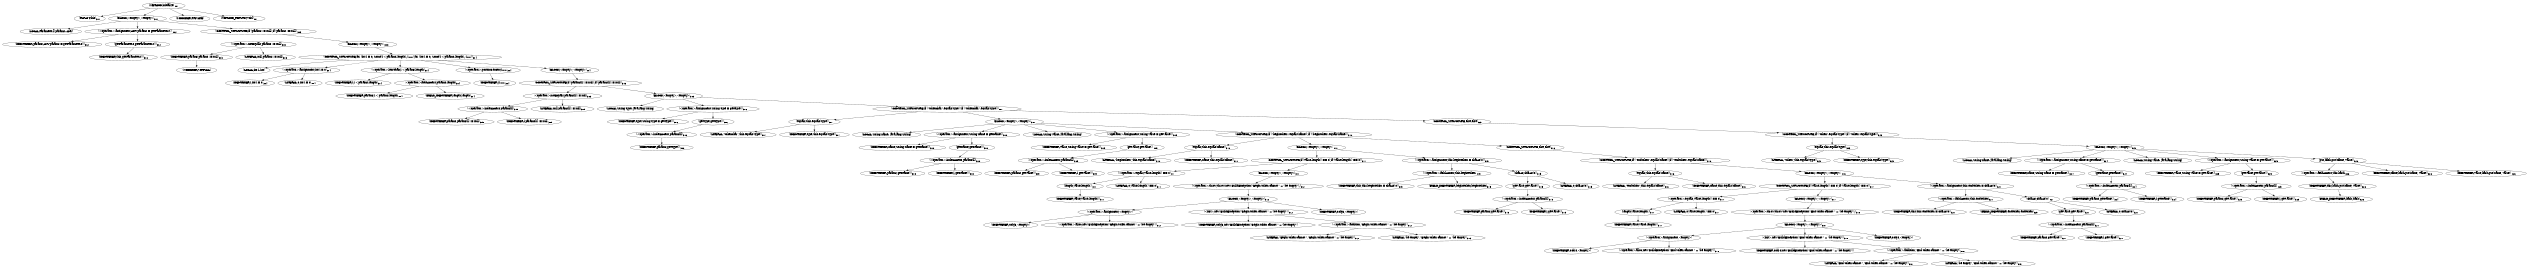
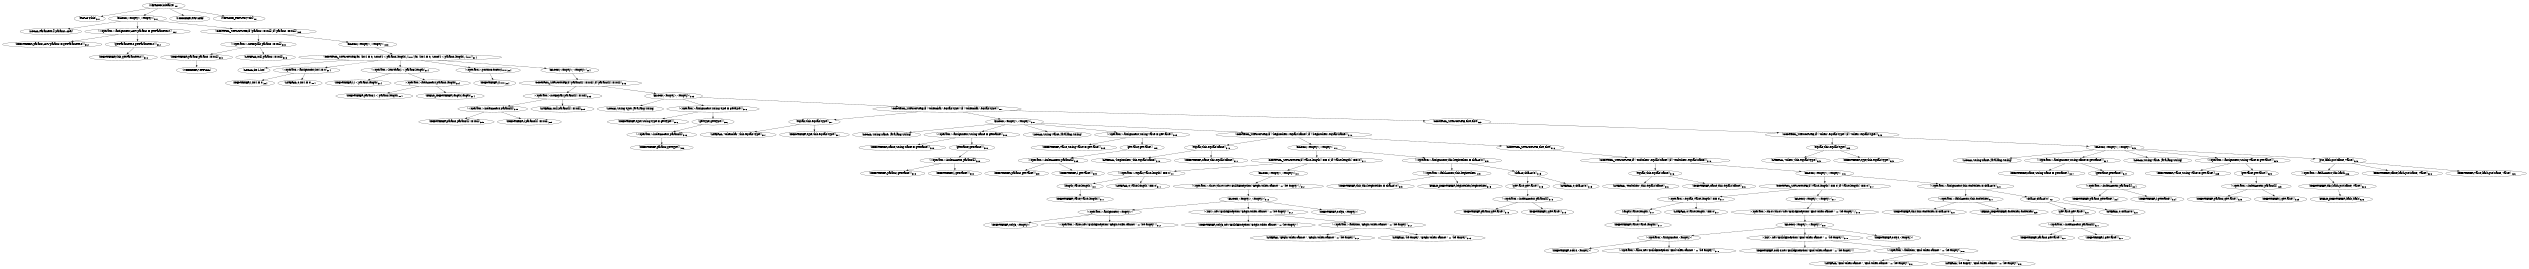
none -> (258, 37)
